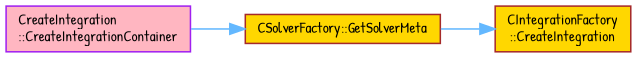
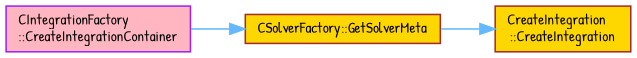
(98, 29) -> (98, 29)
(563, 29) -> (563, 29)
